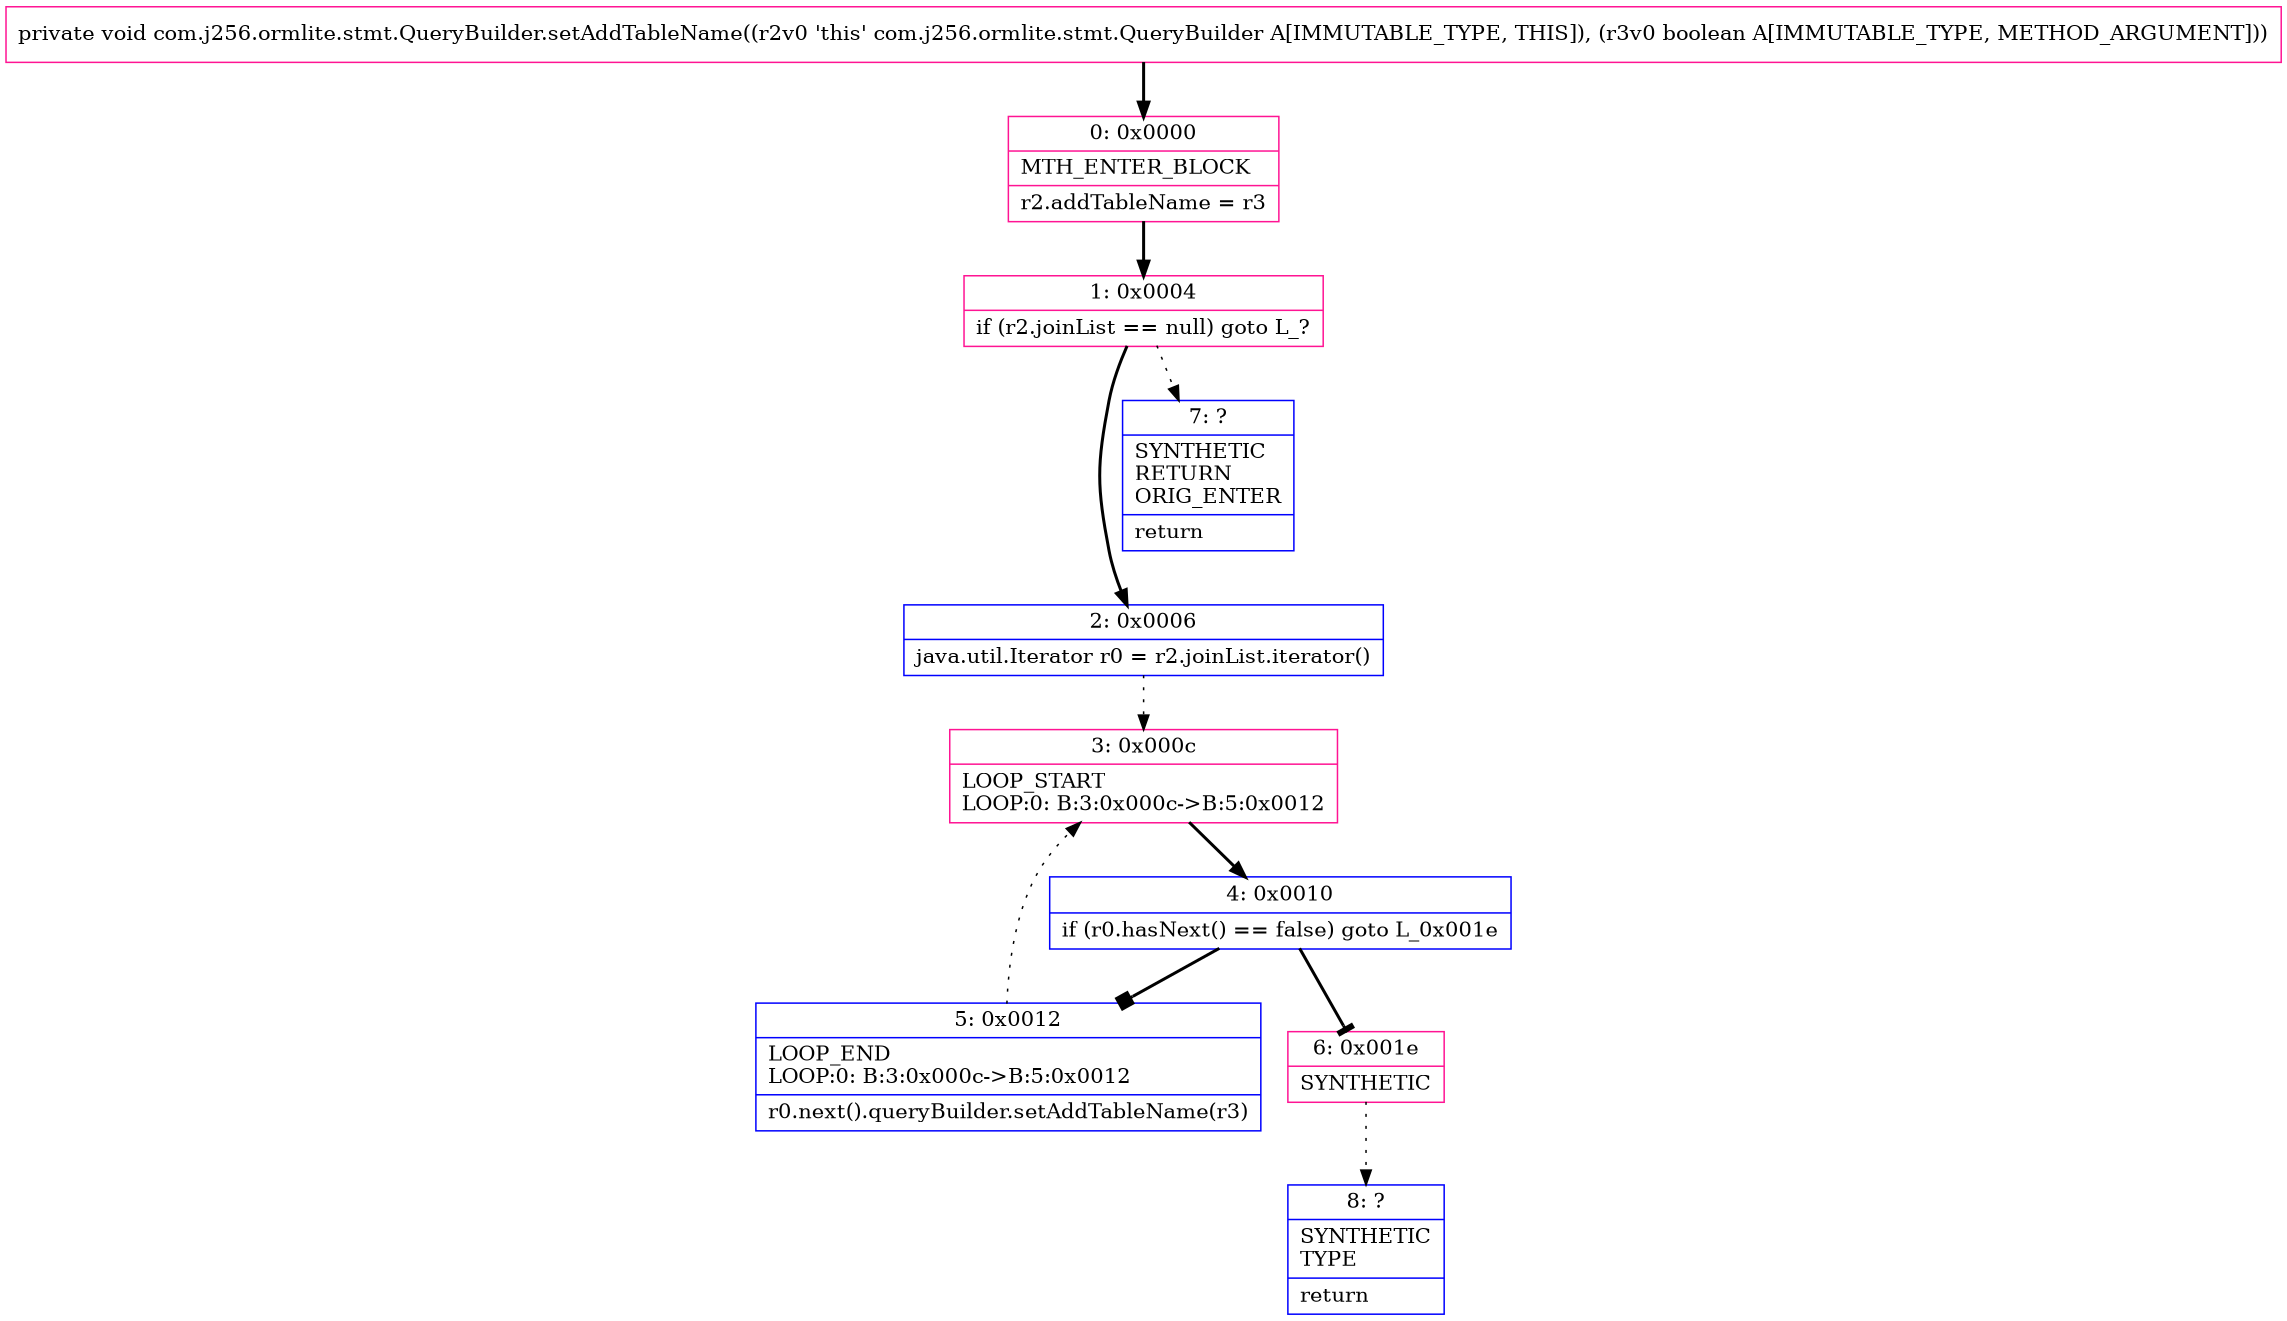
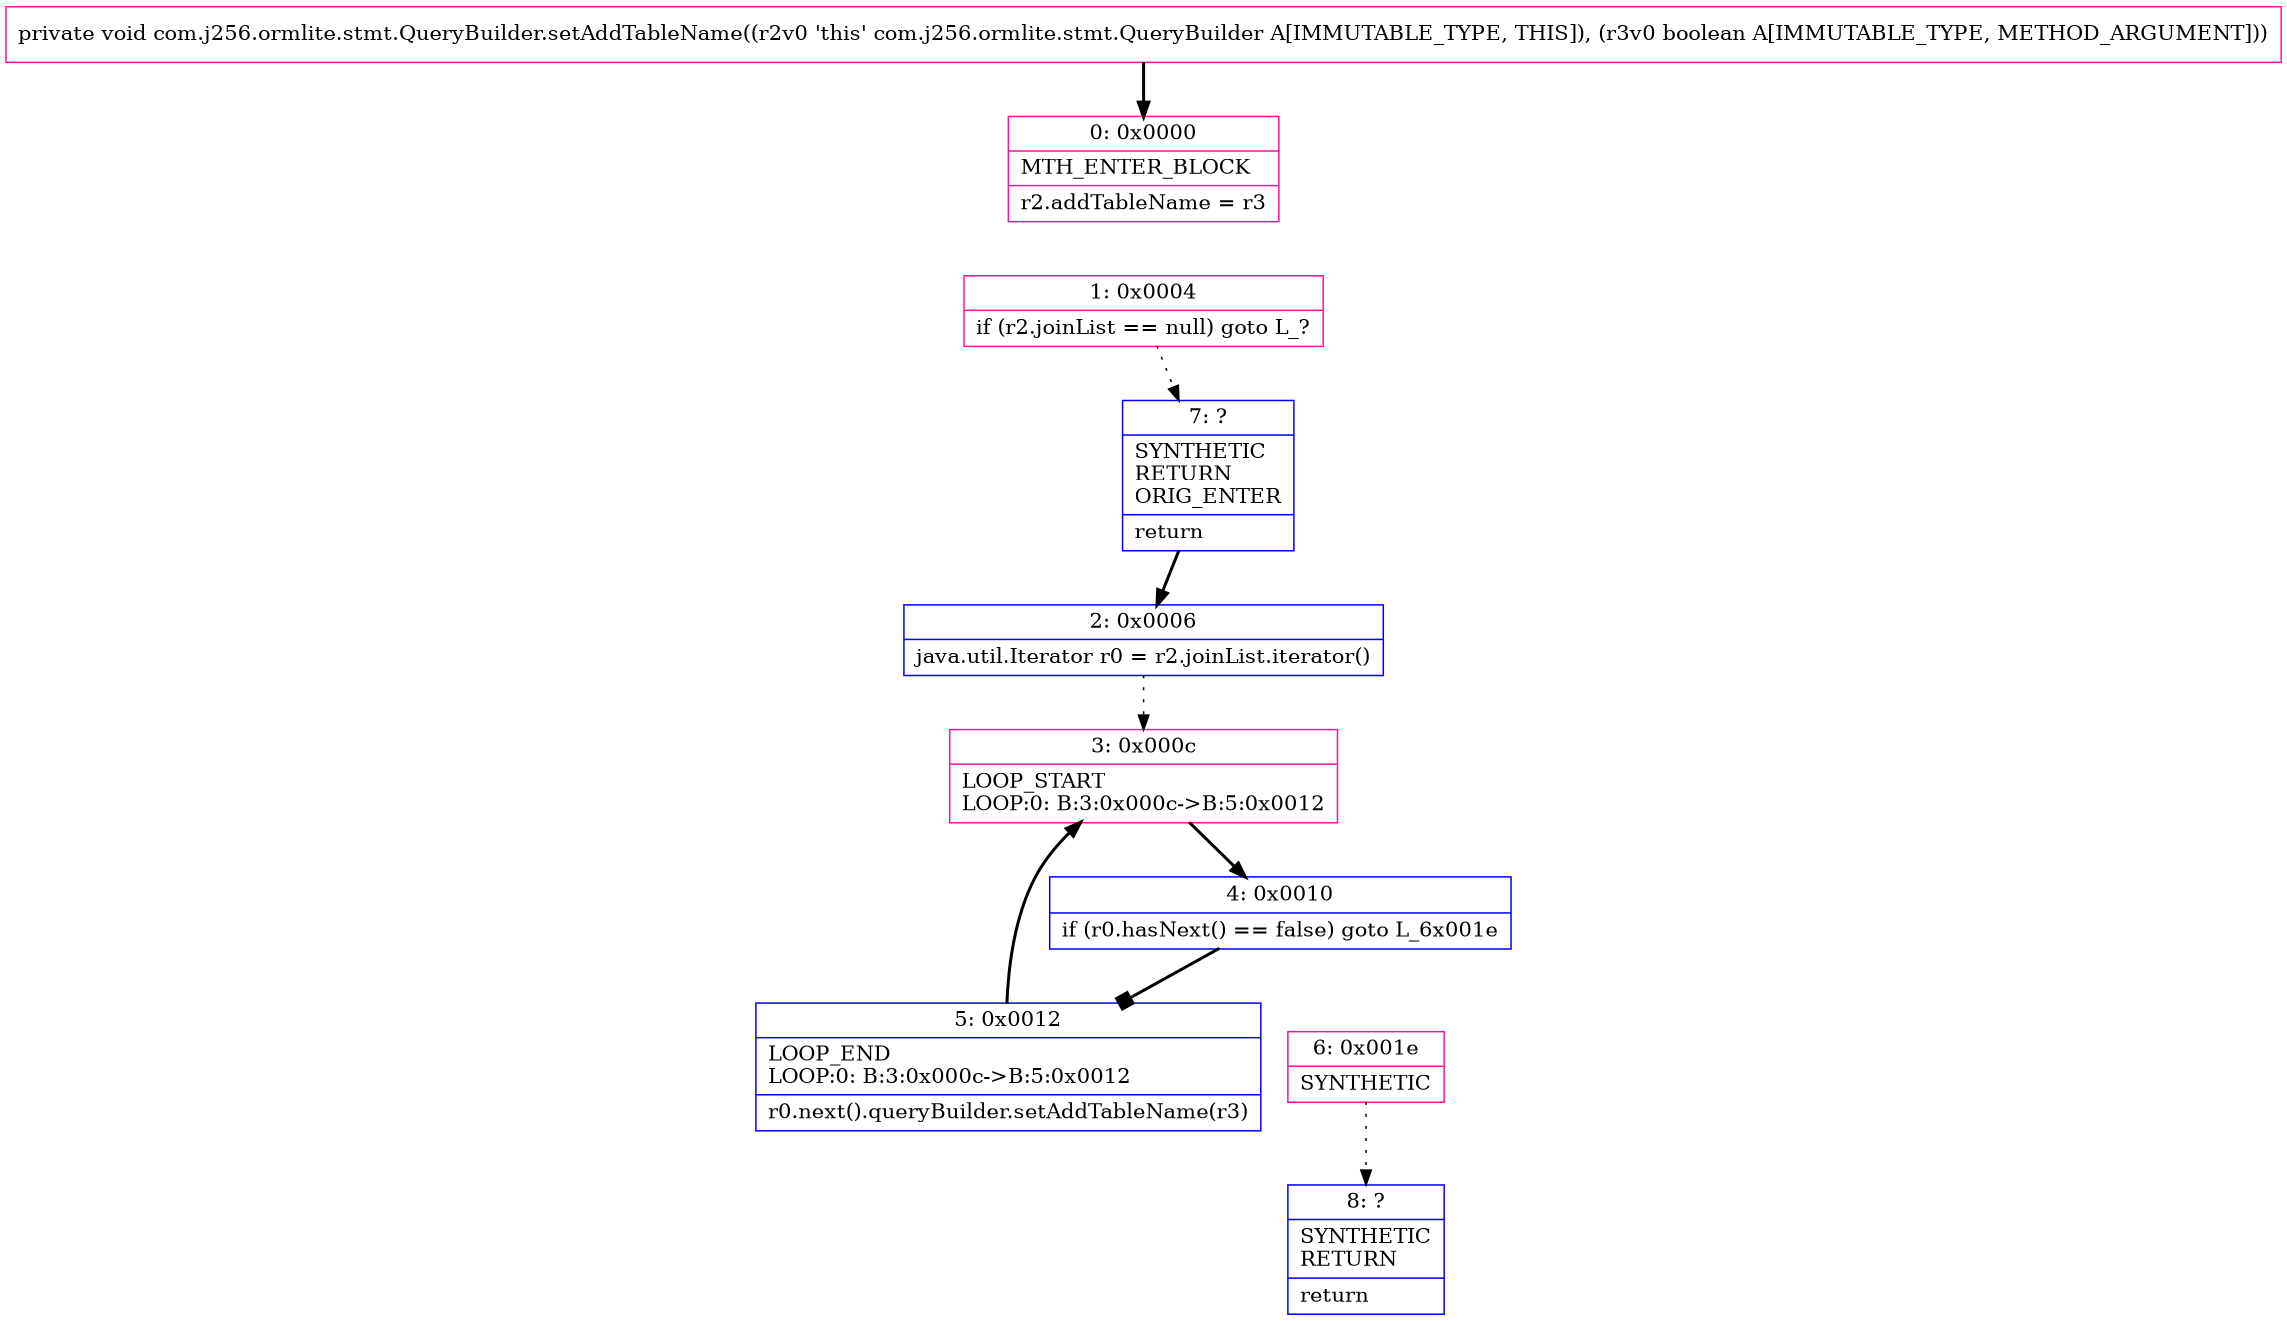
(1144, 241) -> none
(1100, 468) -> (1171, 571)
(1021, 912) -> (1021, 912)
(1280, 930) -> (1280, 930)
(1321, 987) -> none
(1329, 1259) -> (1349, 1259)
